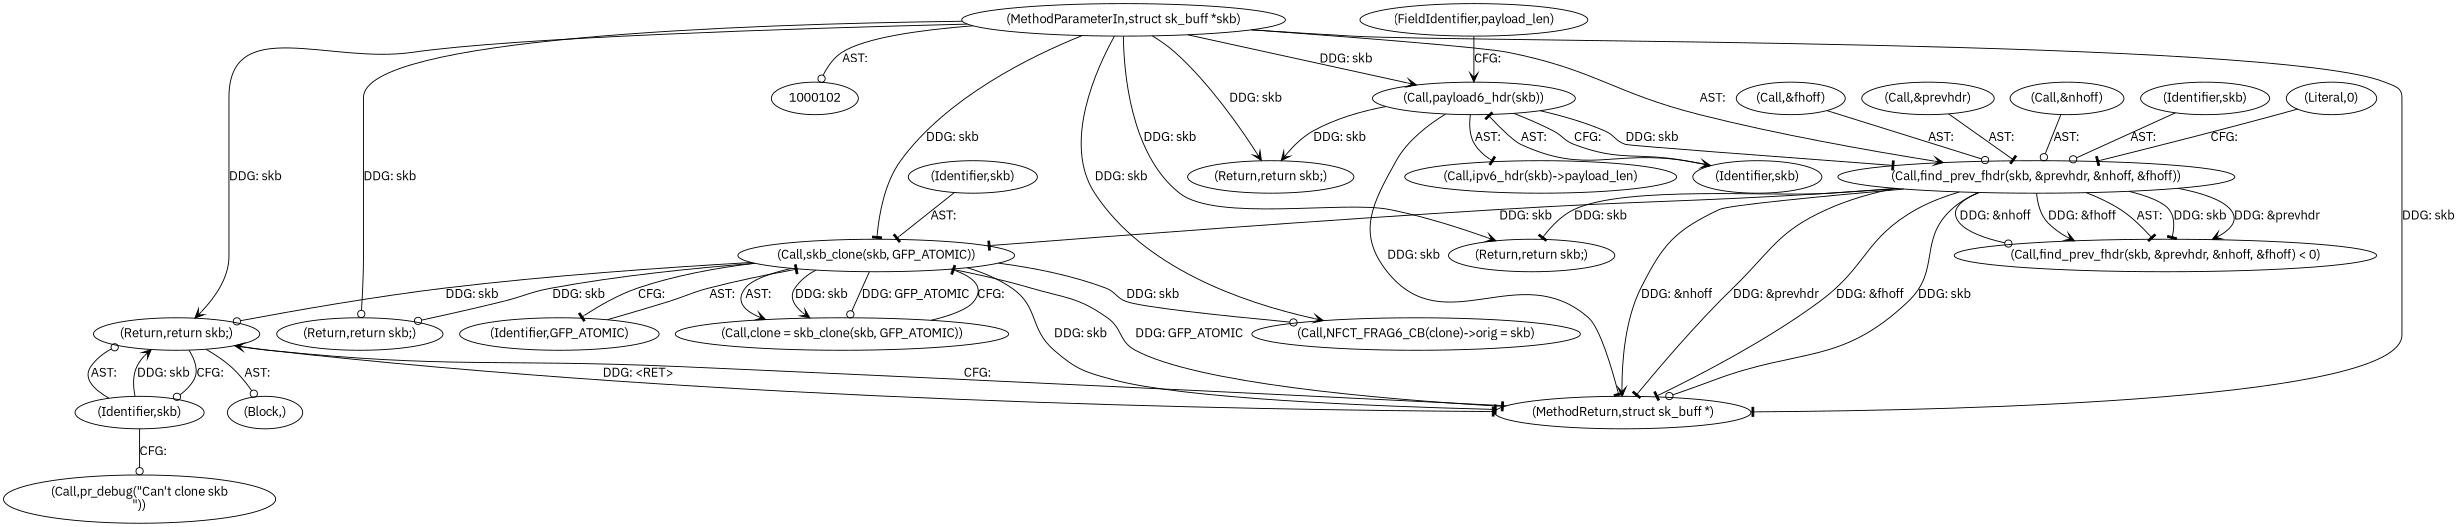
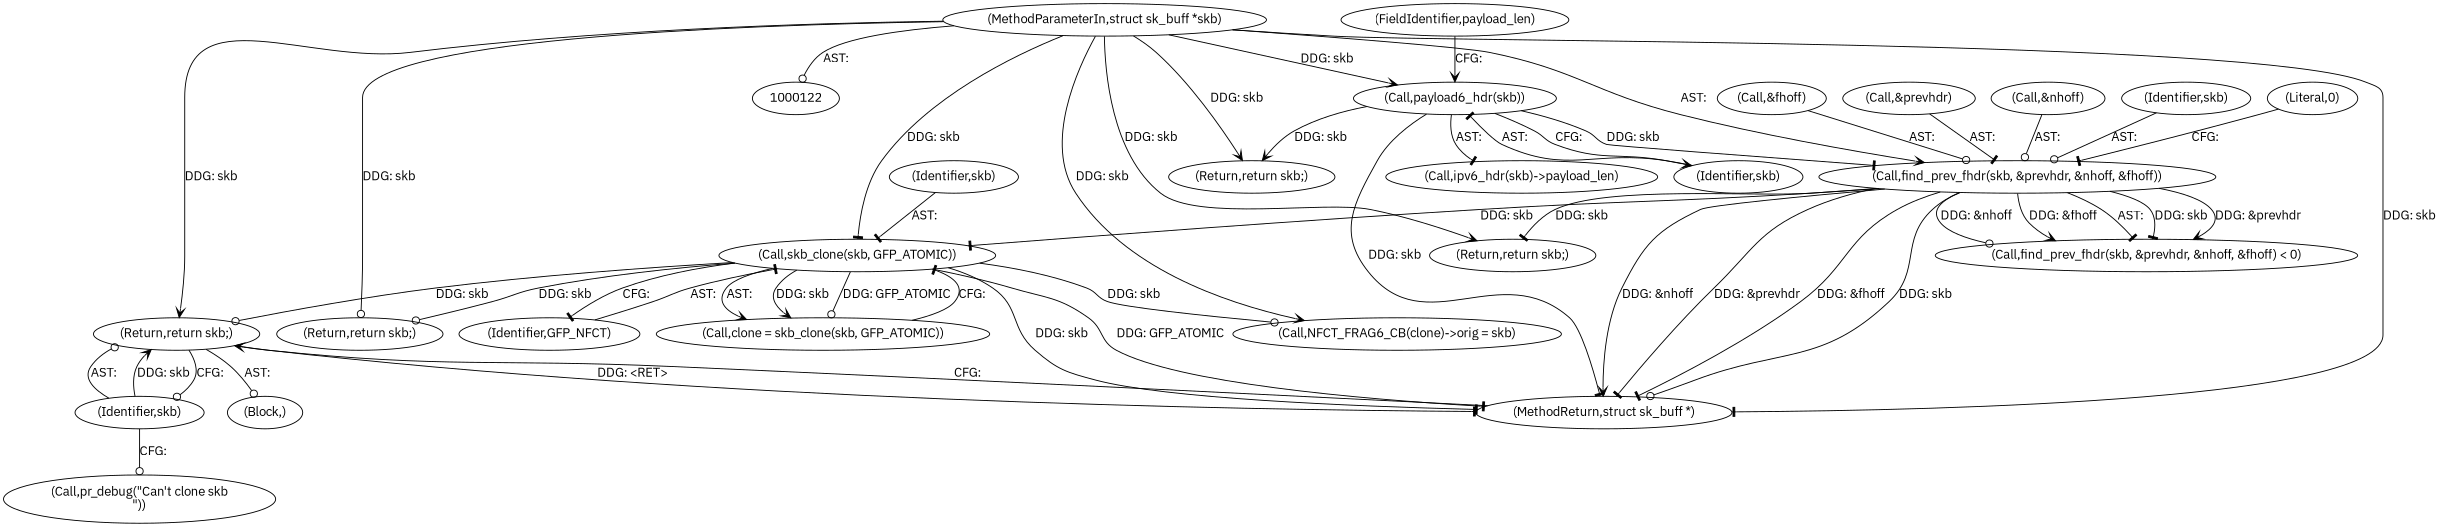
(815, 98) -> (796, 98)
(559, 334) -> (549, 334)
